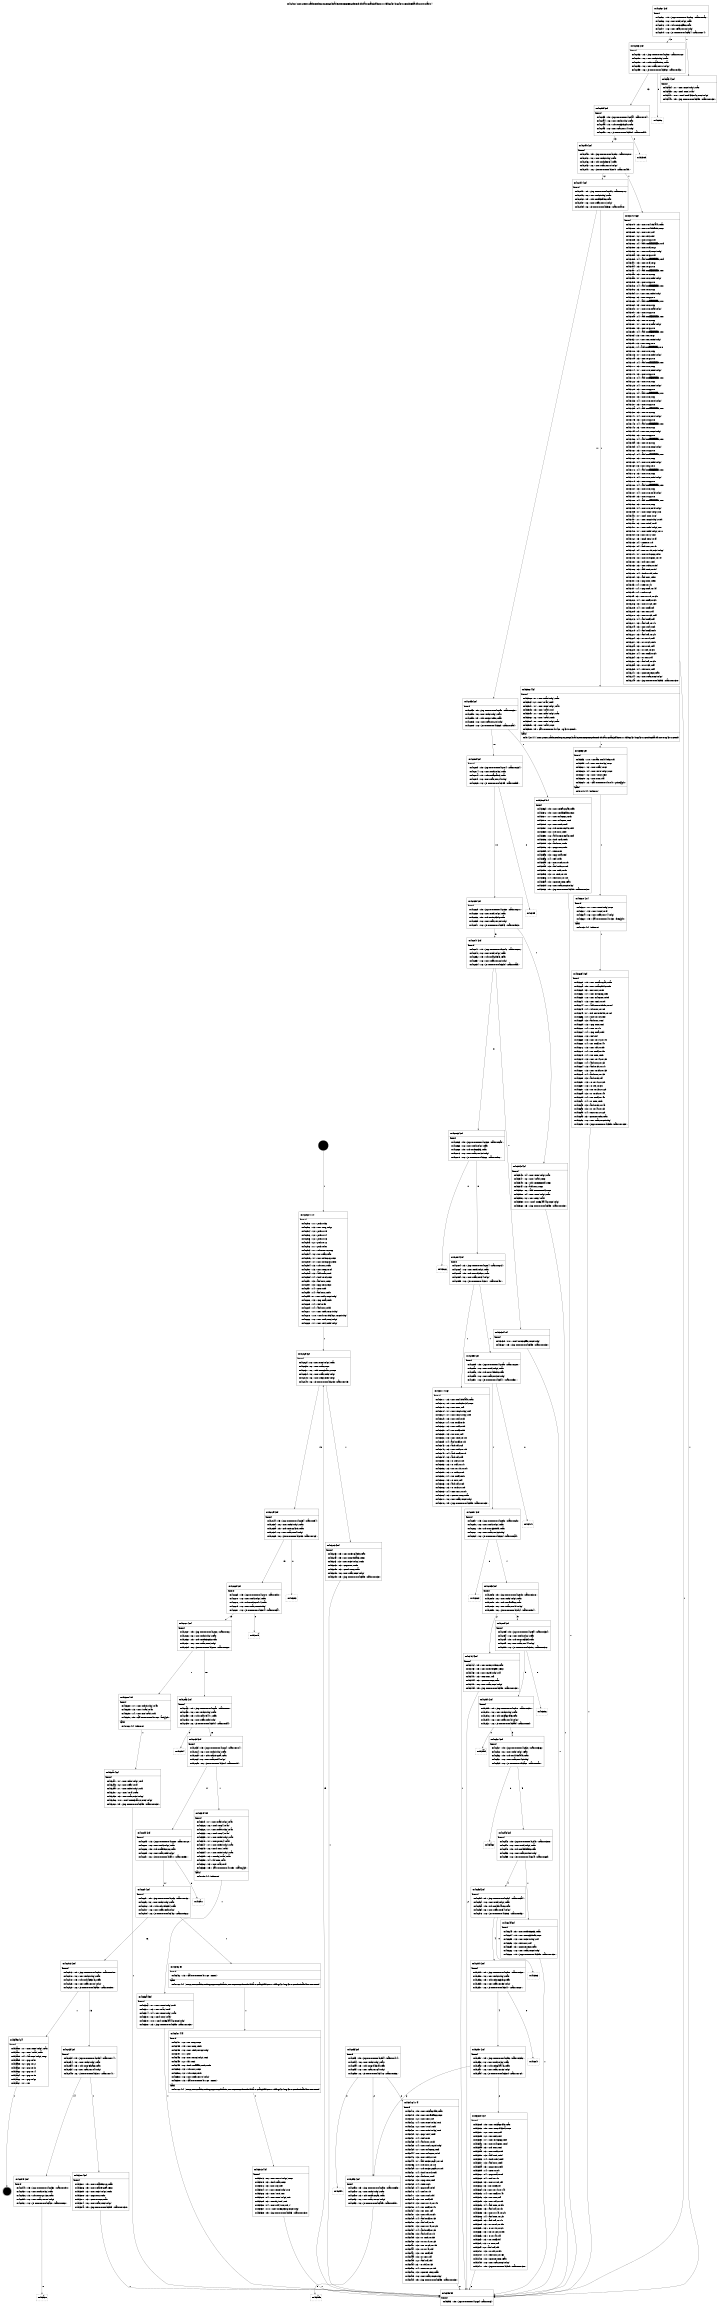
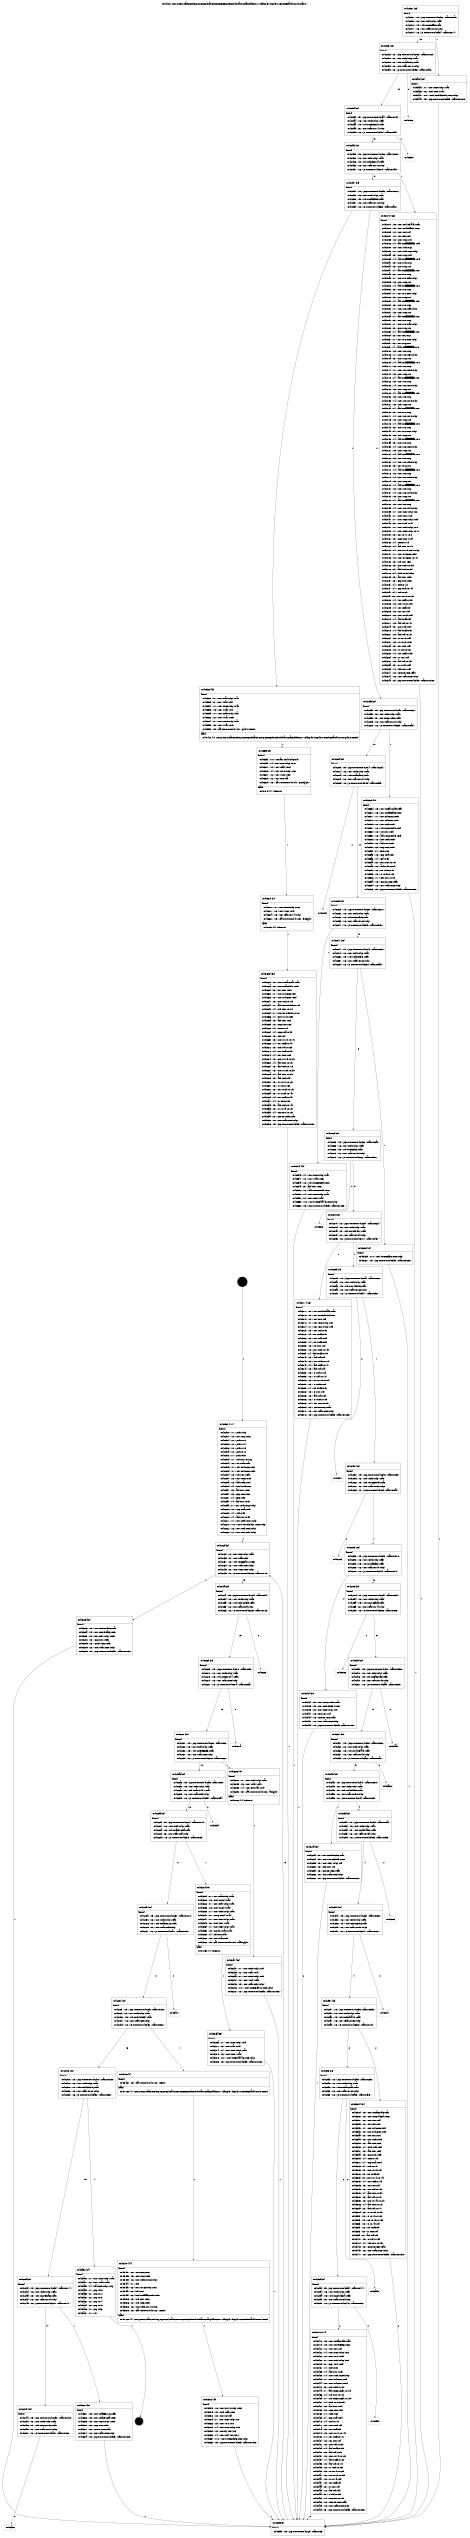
(373, 2126) -> (337, 2187)
